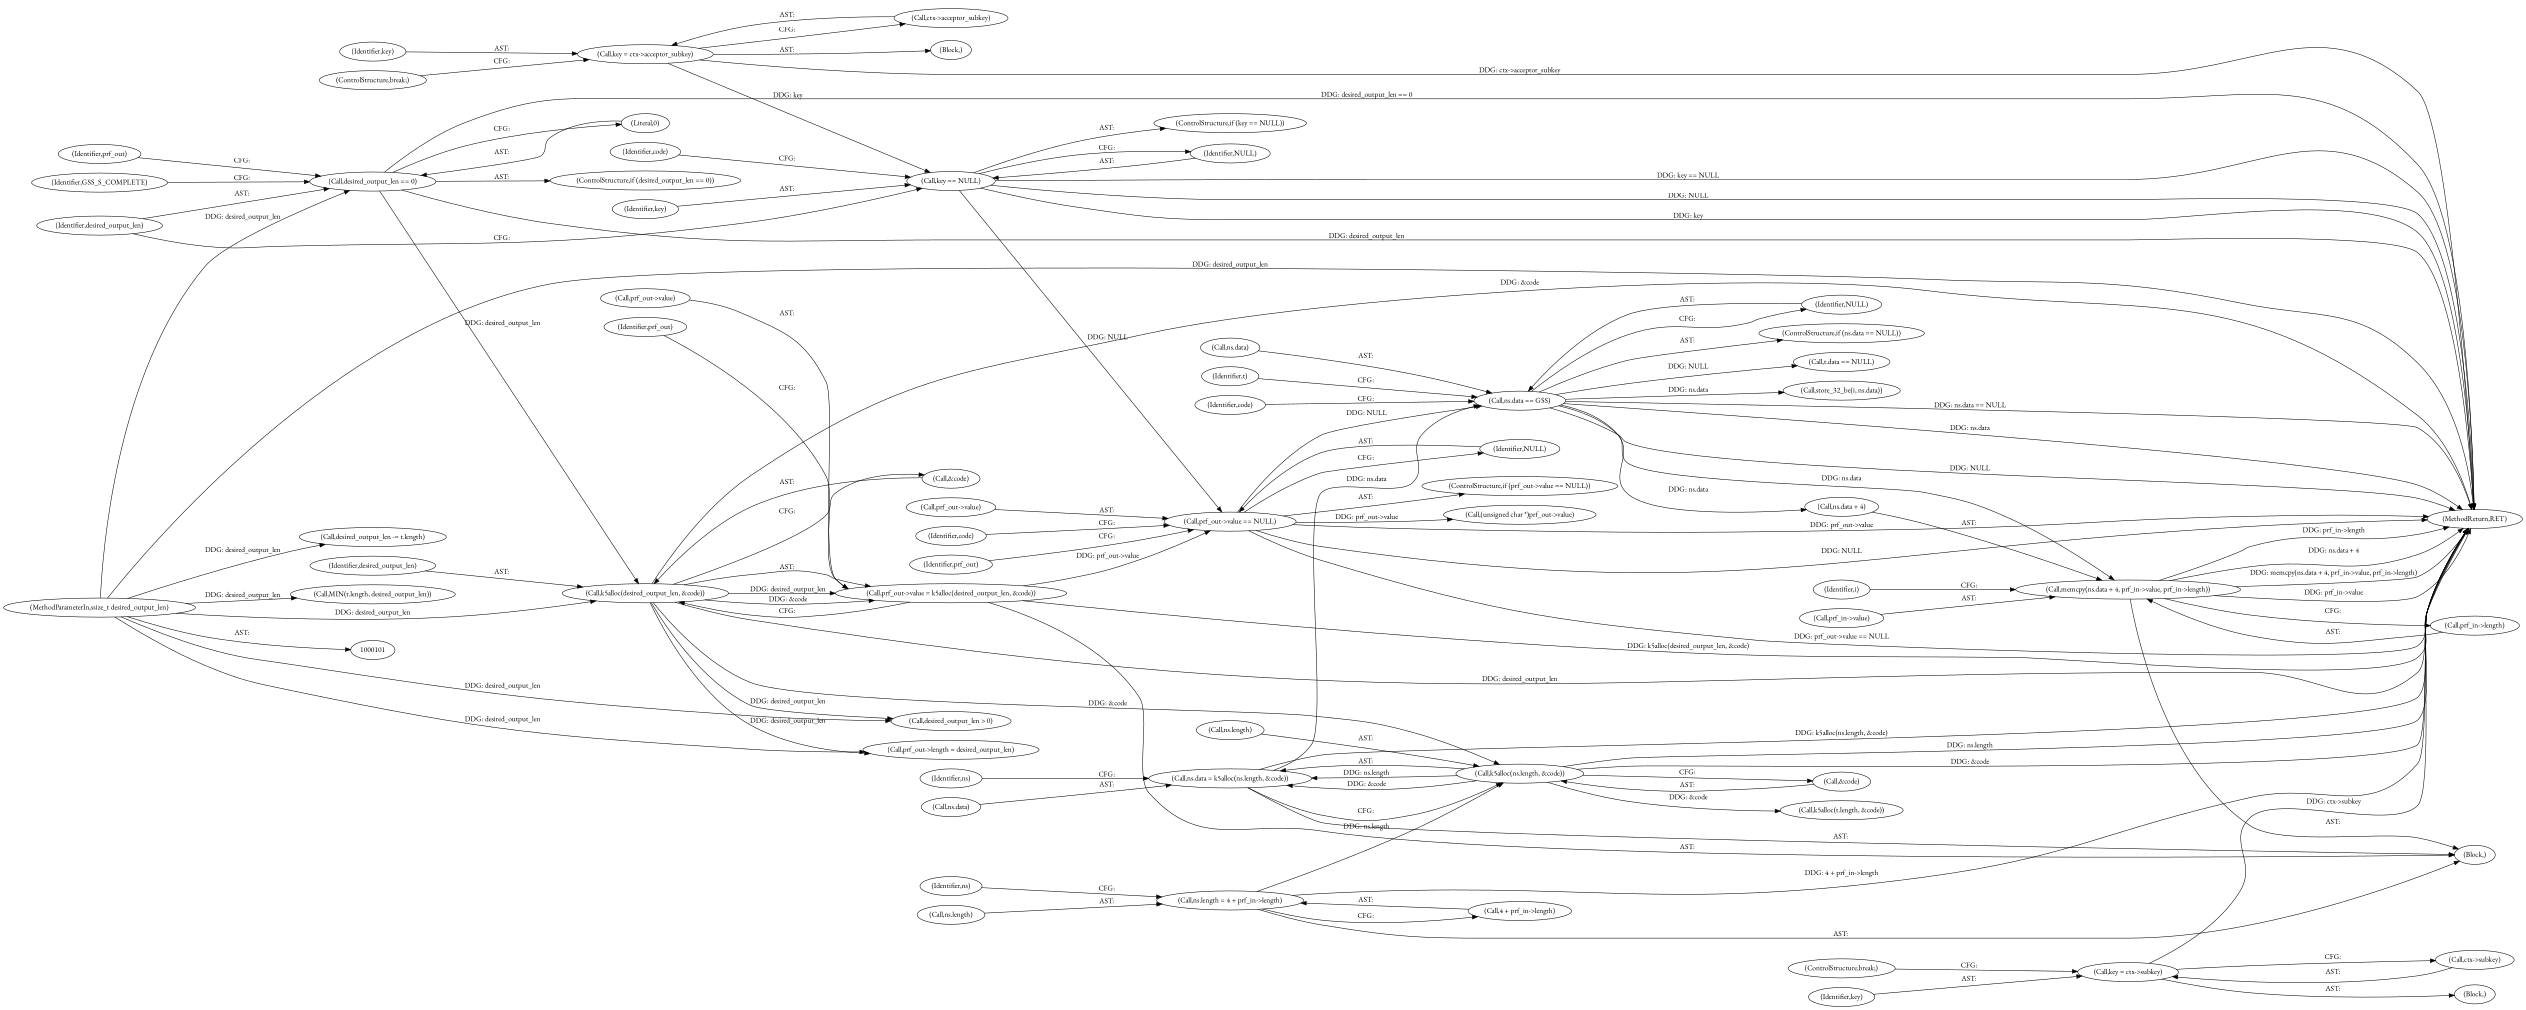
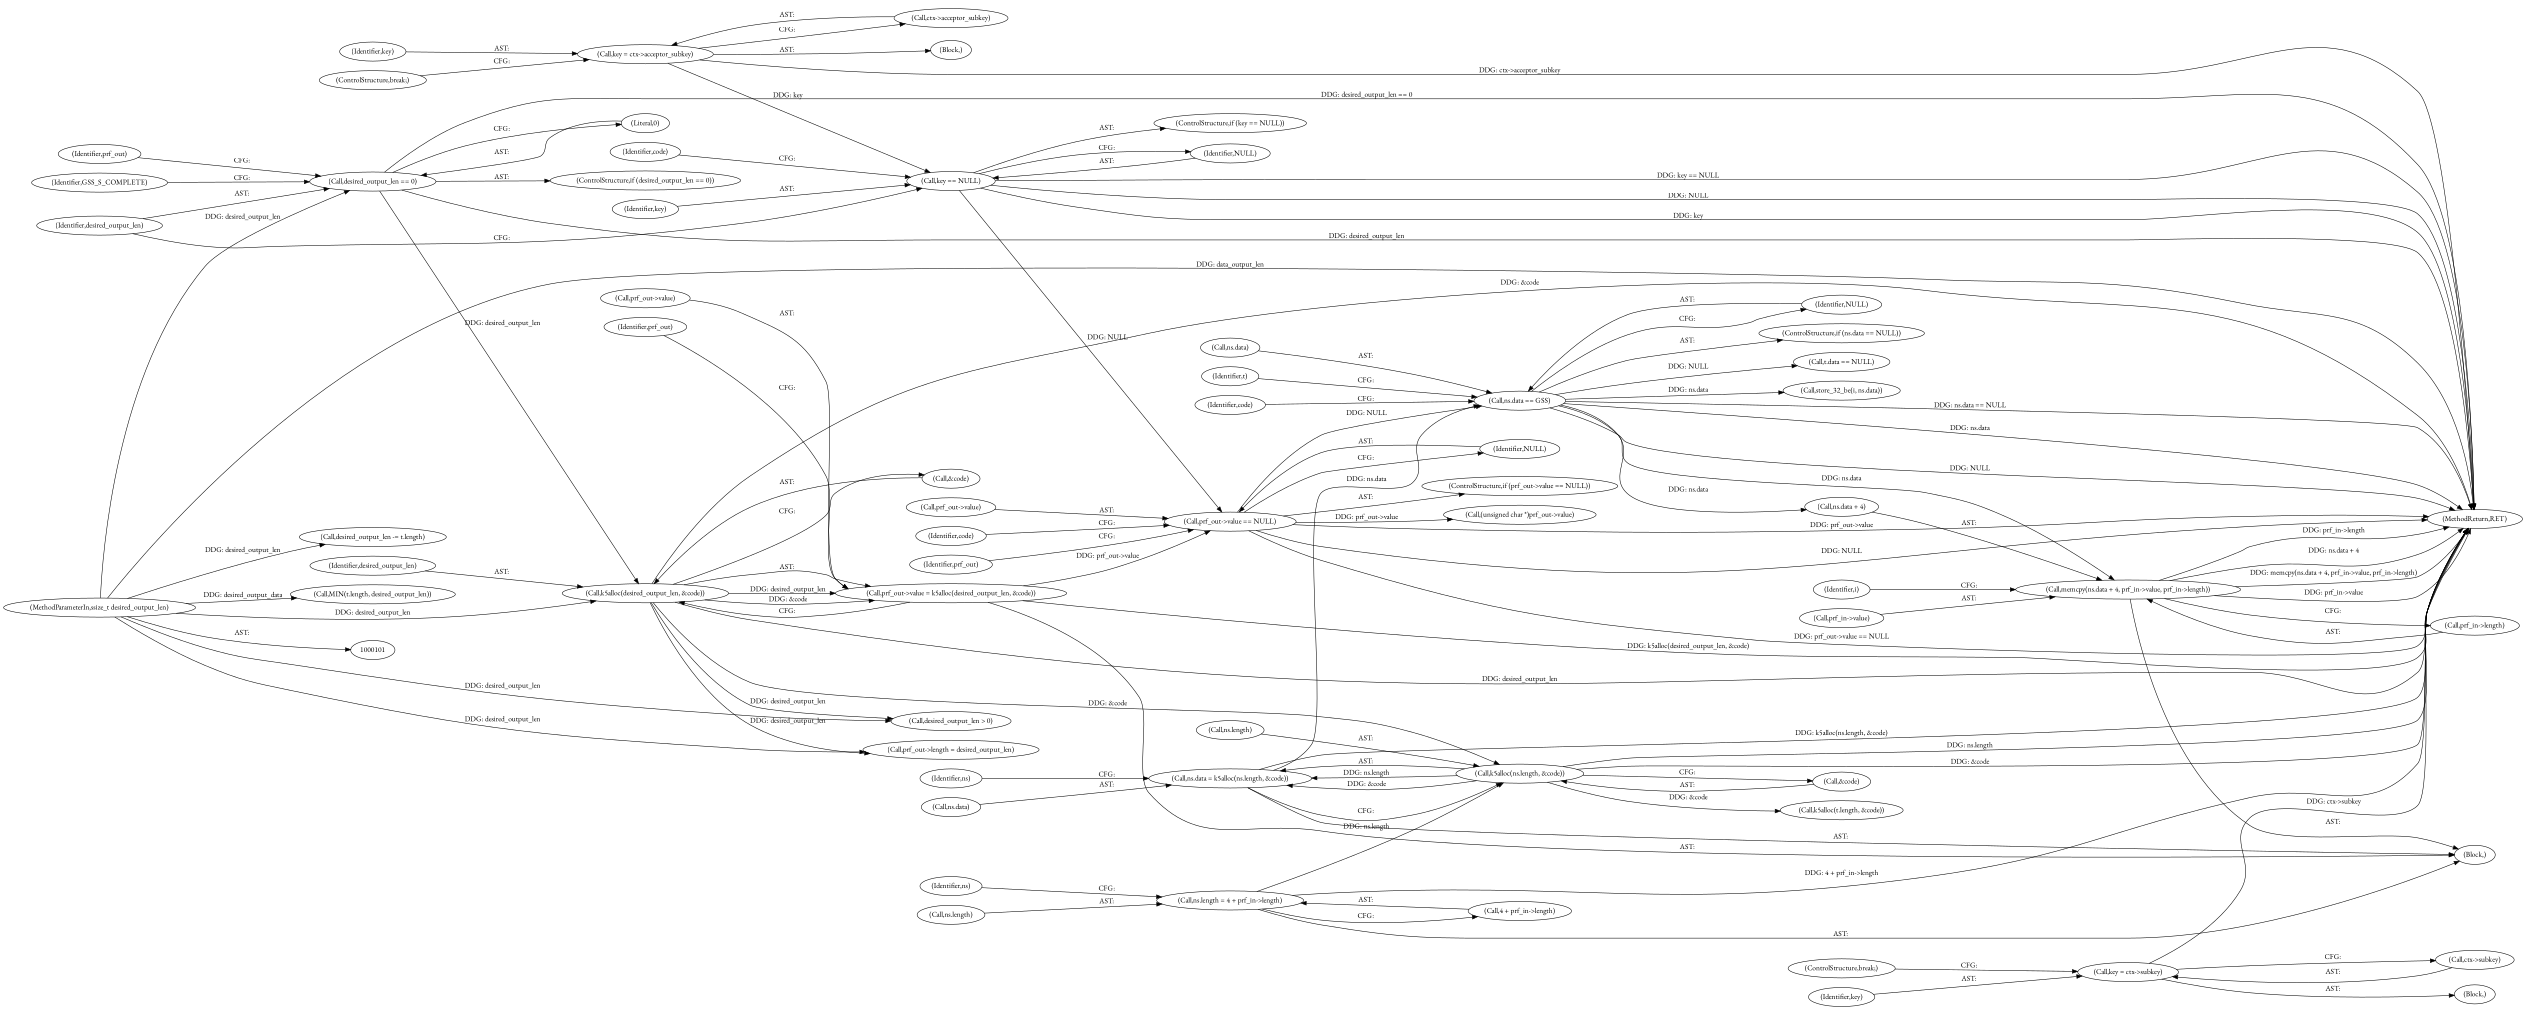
(1230, 265) -> (1230, 265)
(243, 595) -> (243, 595)
